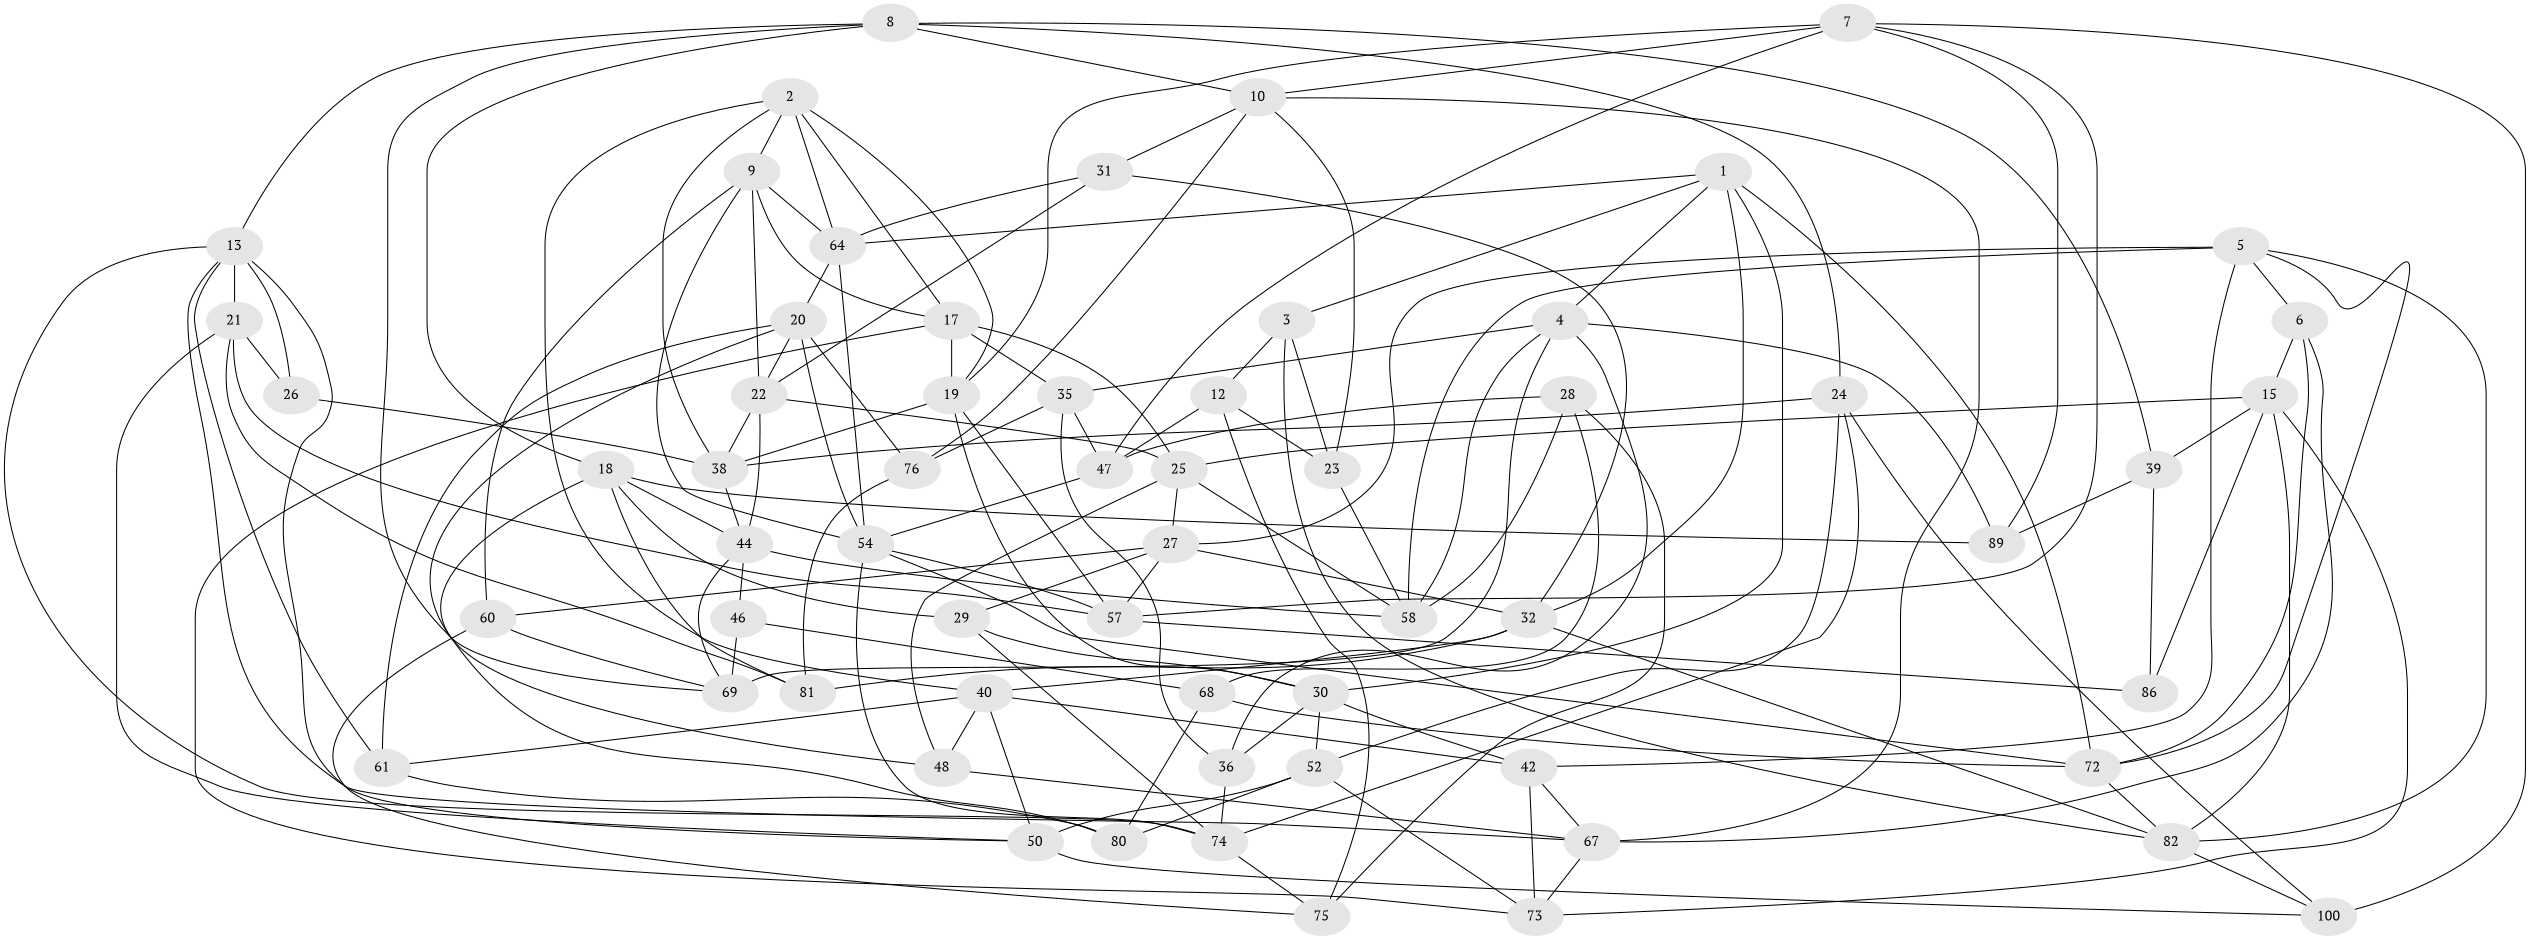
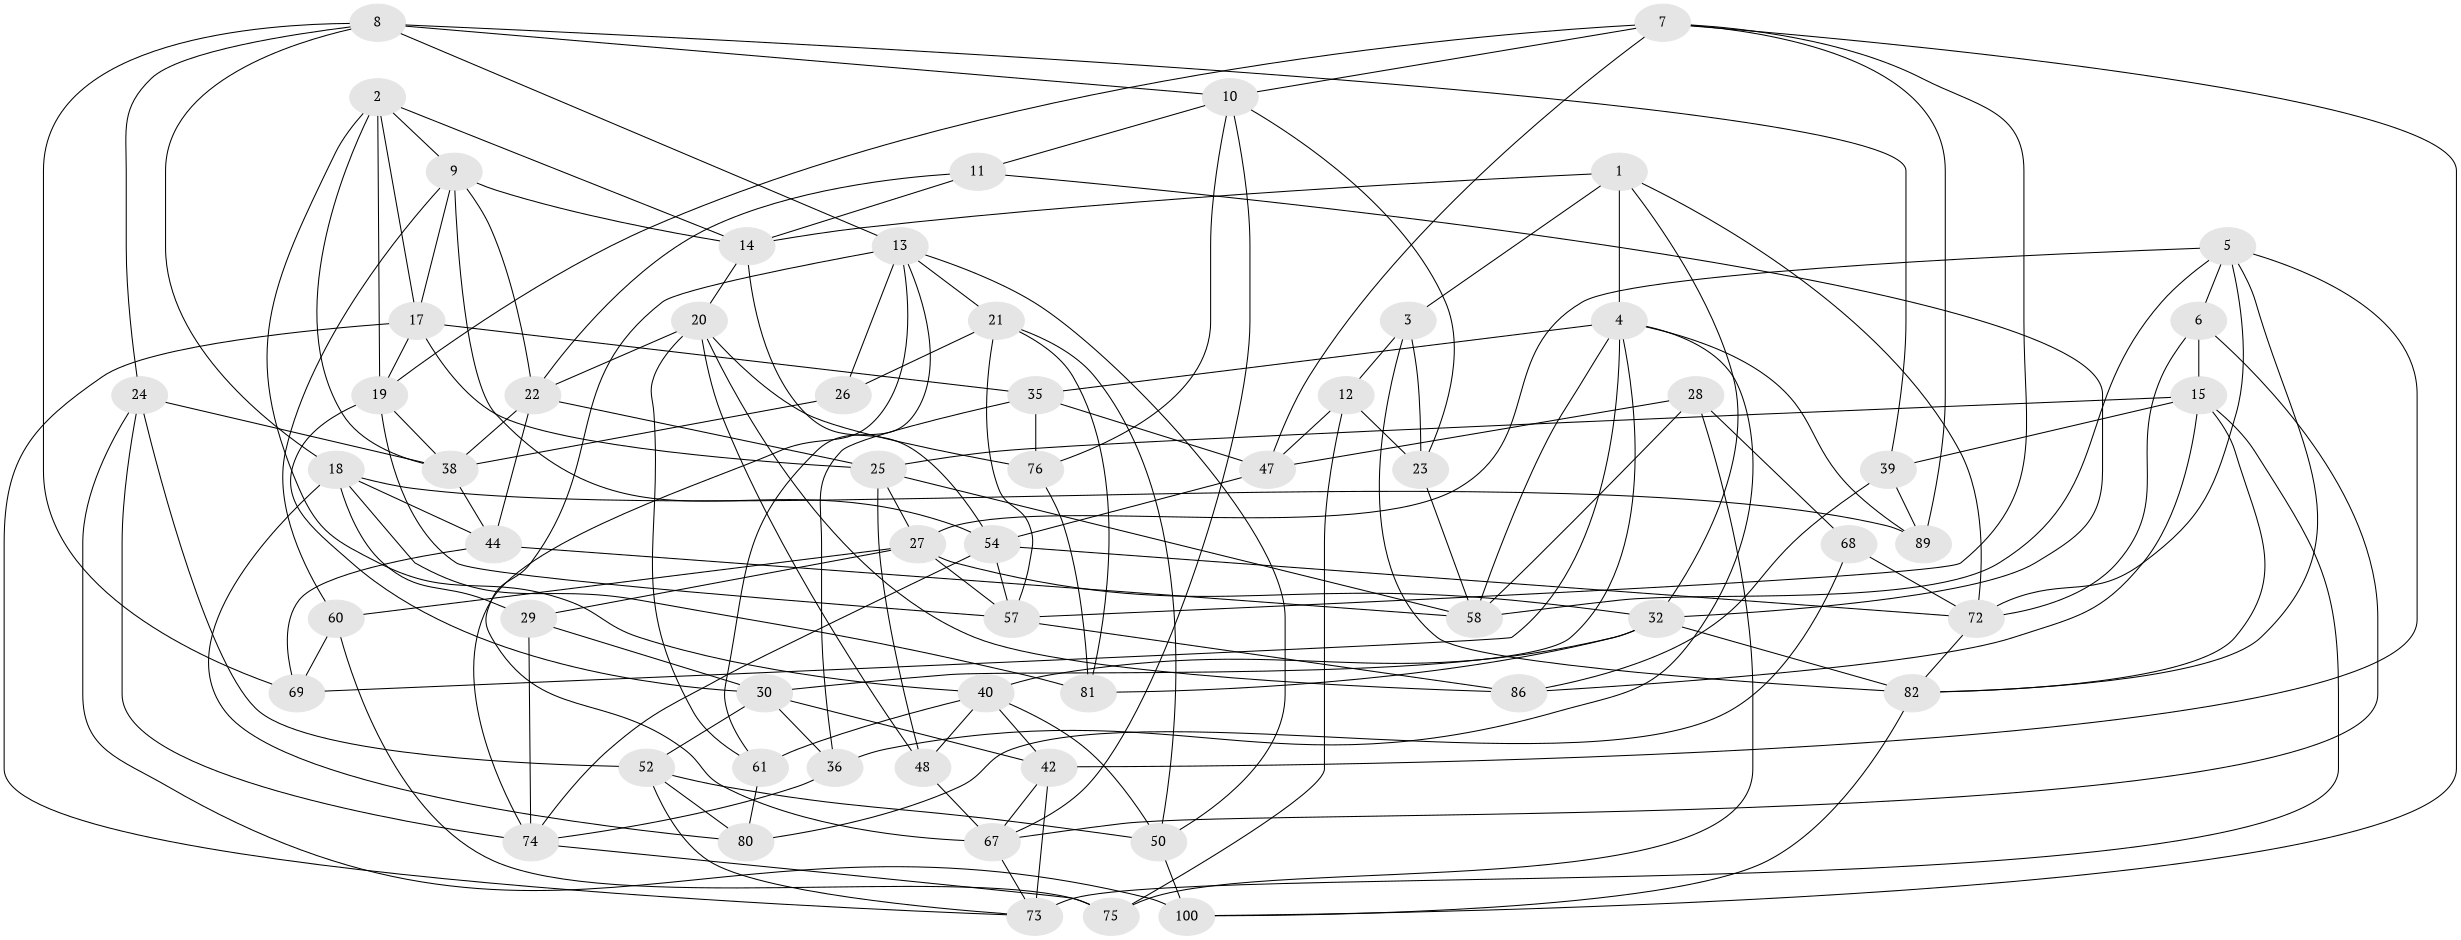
(1105, 172) -> (978, 172)
(838, 246) -> (747, 246)
(823, 430) -> (1028, 652)
(1753, 588) -> (1313, 670)
(738, 619) -> none
